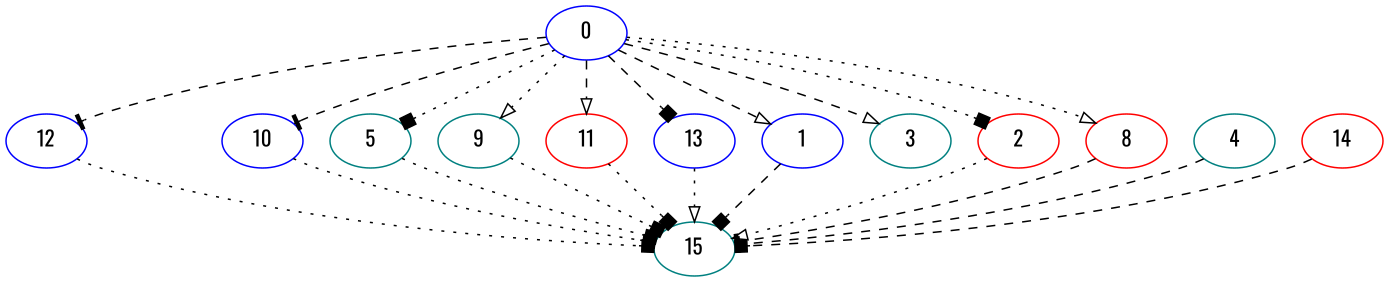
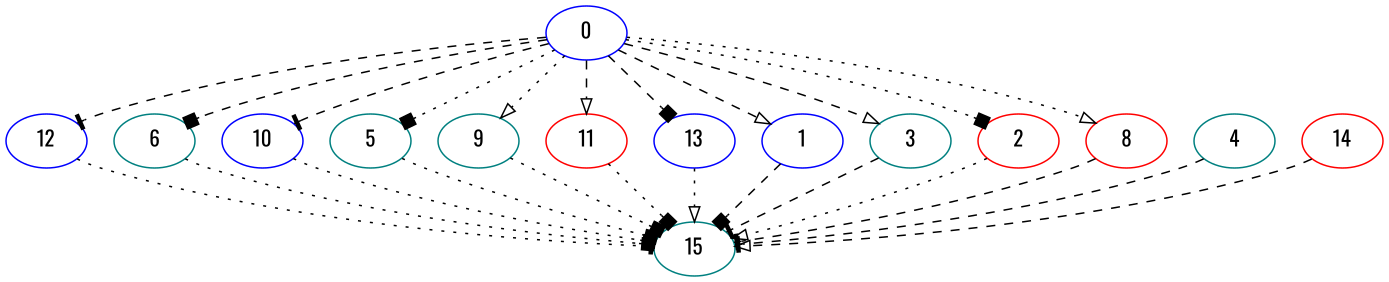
none -> (154, 141)
none -> (806, 193)
(355, 220) -> (355, 220)
(1034, 220) -> (1034, 220)
